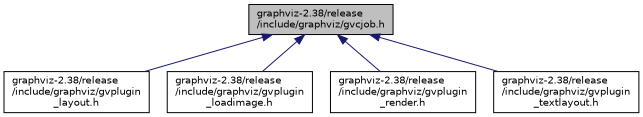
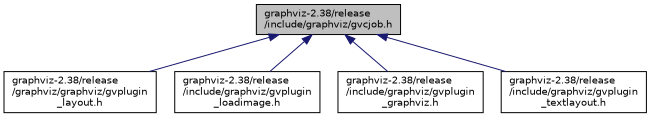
(77, 92) -> (80, 92)
(403, 92) -> (411, 92)
